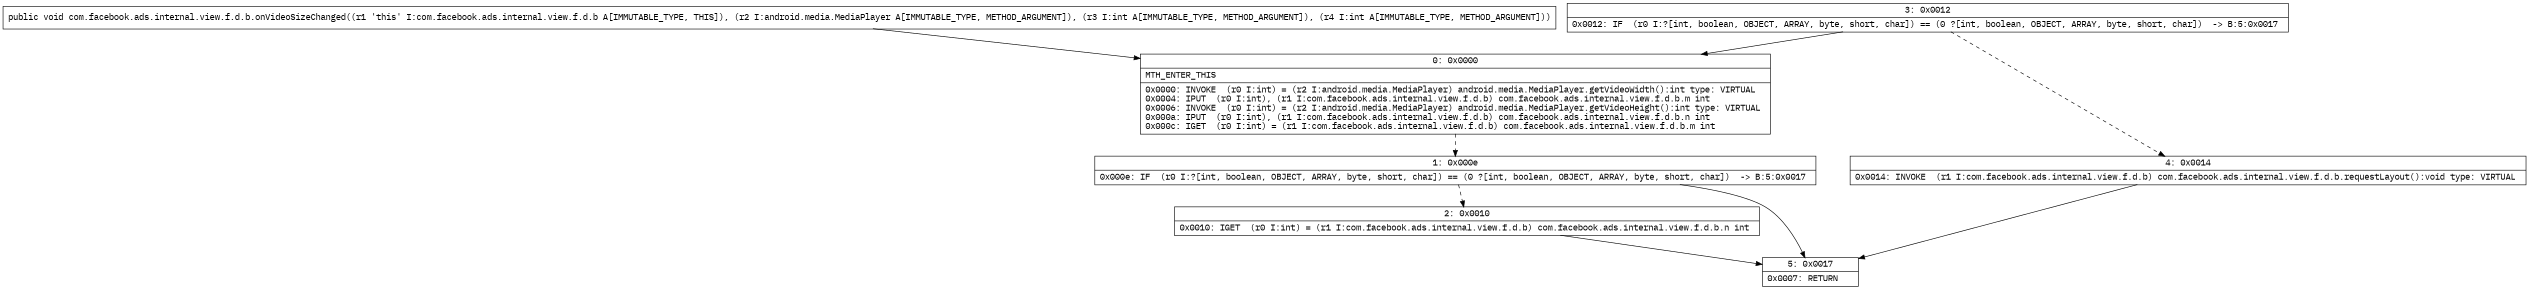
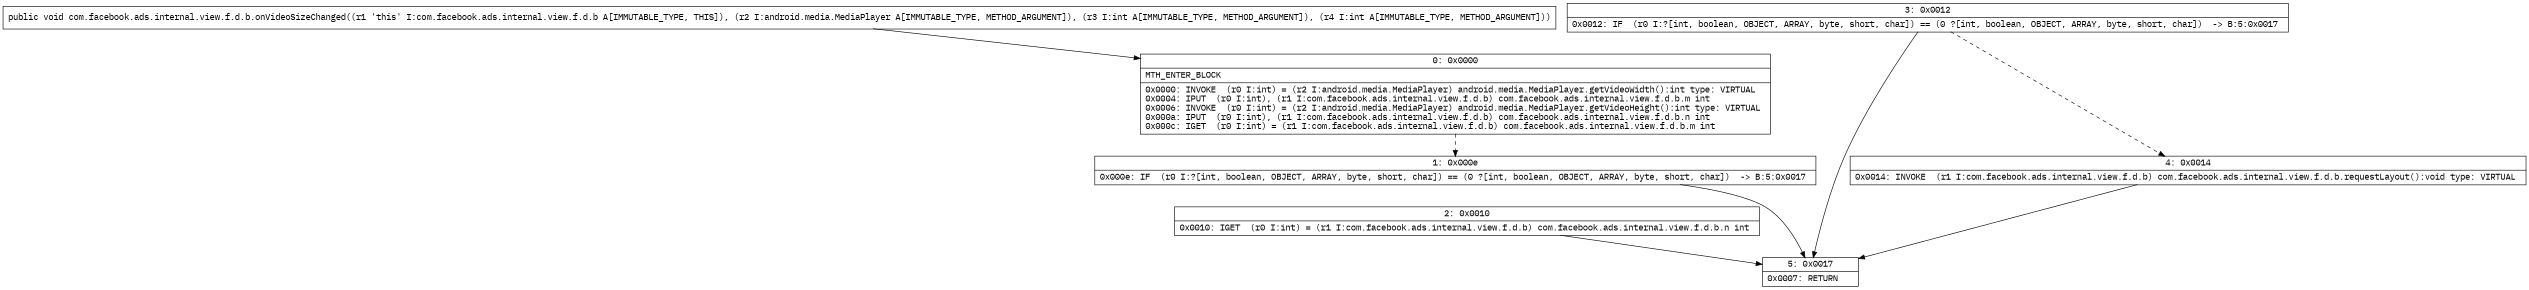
(1775, 43) -> (1854, 136)
(1181, 75) -> (1183, 75)
(1460, 193) -> none
